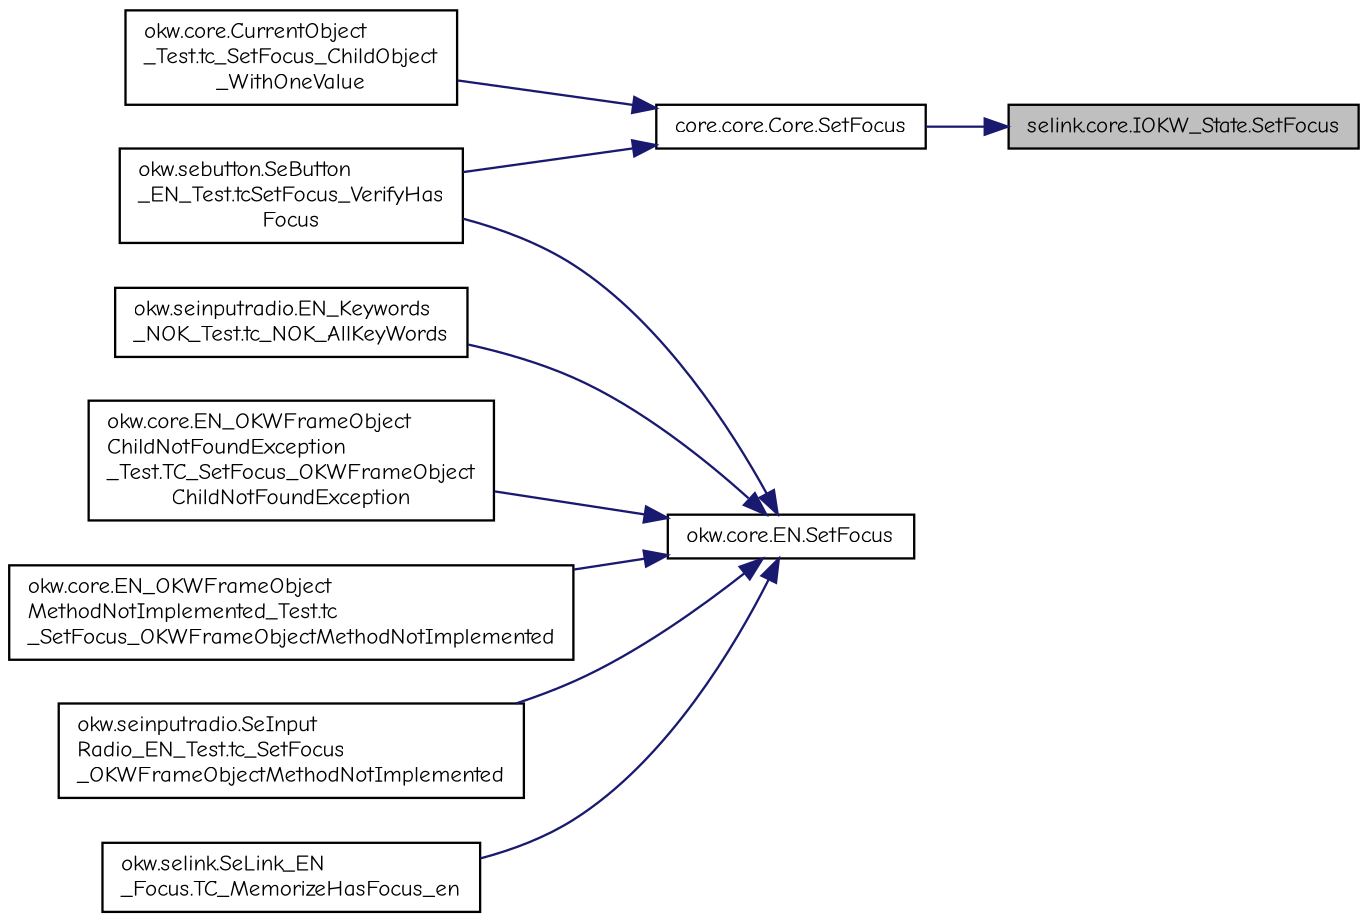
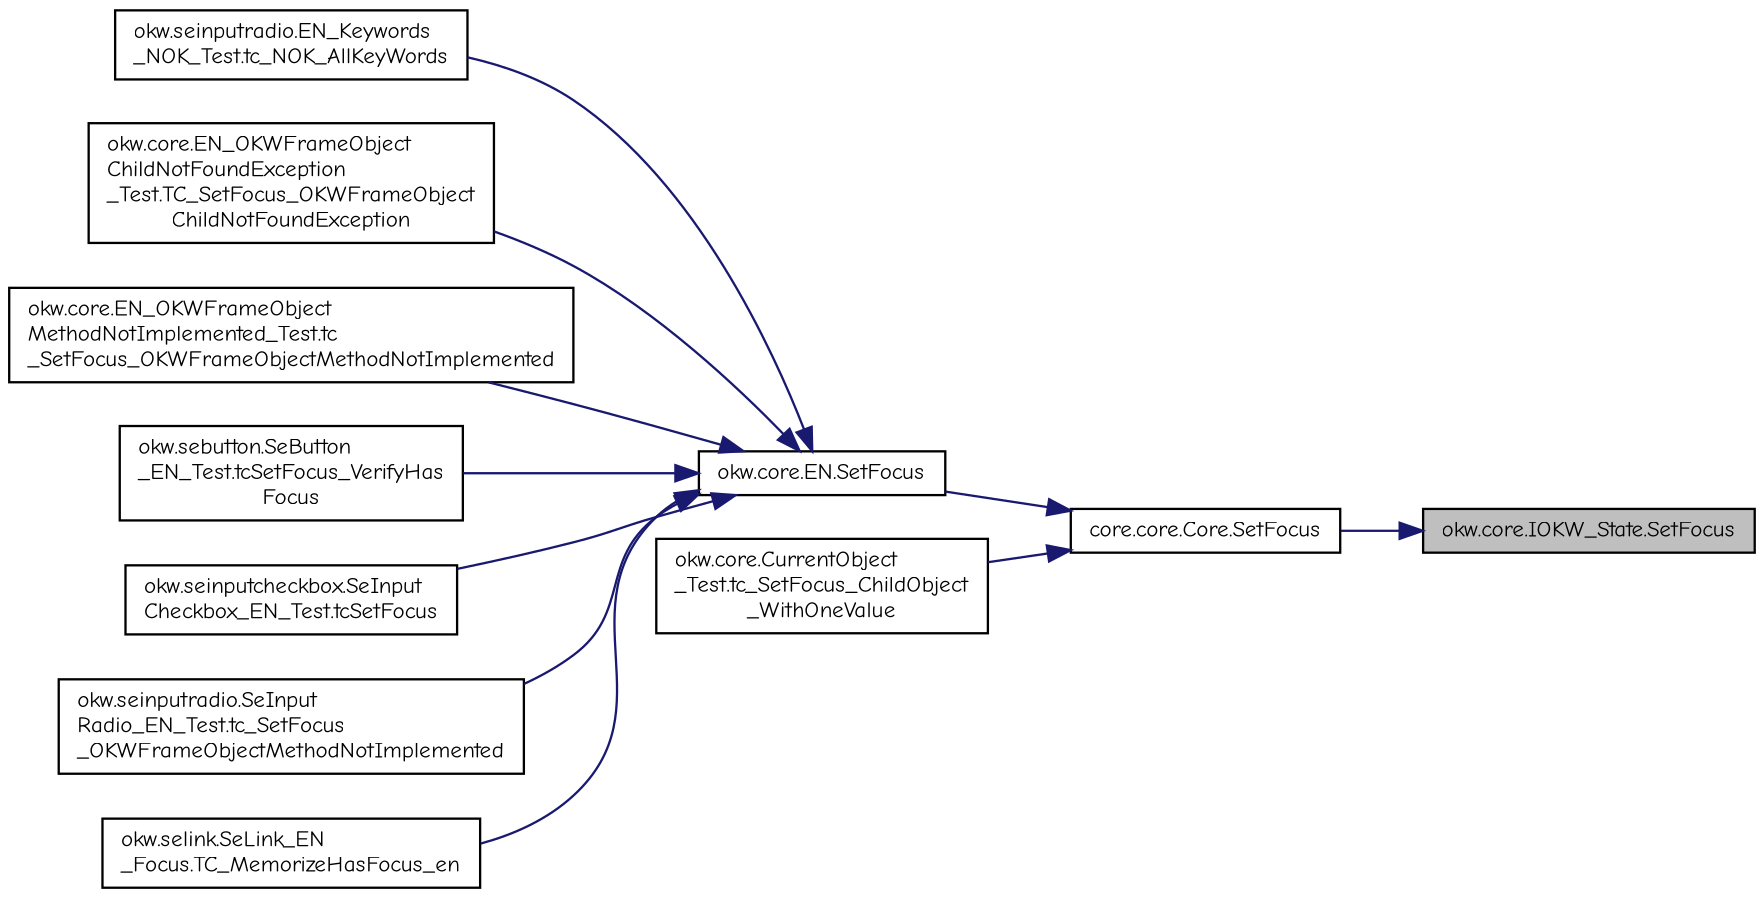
(1184, 127) -> (1589, 531)
(548, 160) -> (996, 499)
none -> (291, 600)
